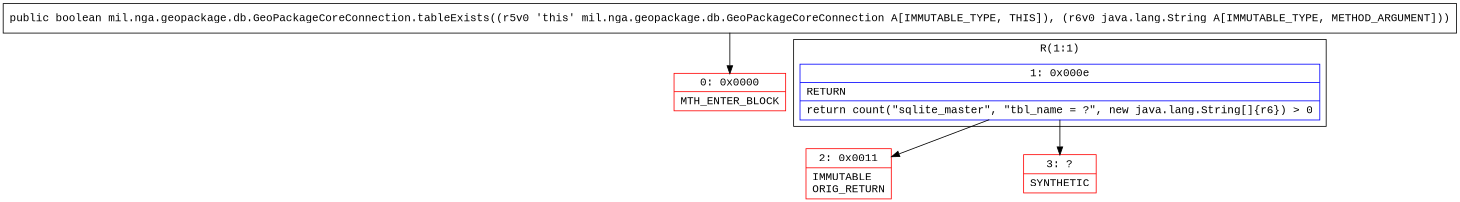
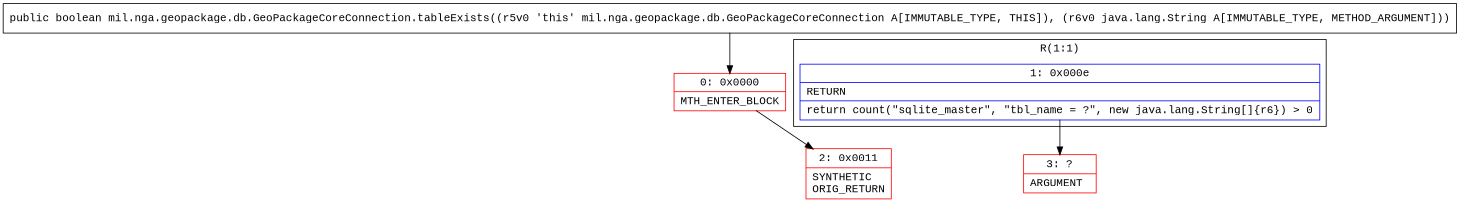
(944, 137) -> (781, 127)
(842, 177) -> (842, 177)
(1060, 183) -> (1057, 183)
